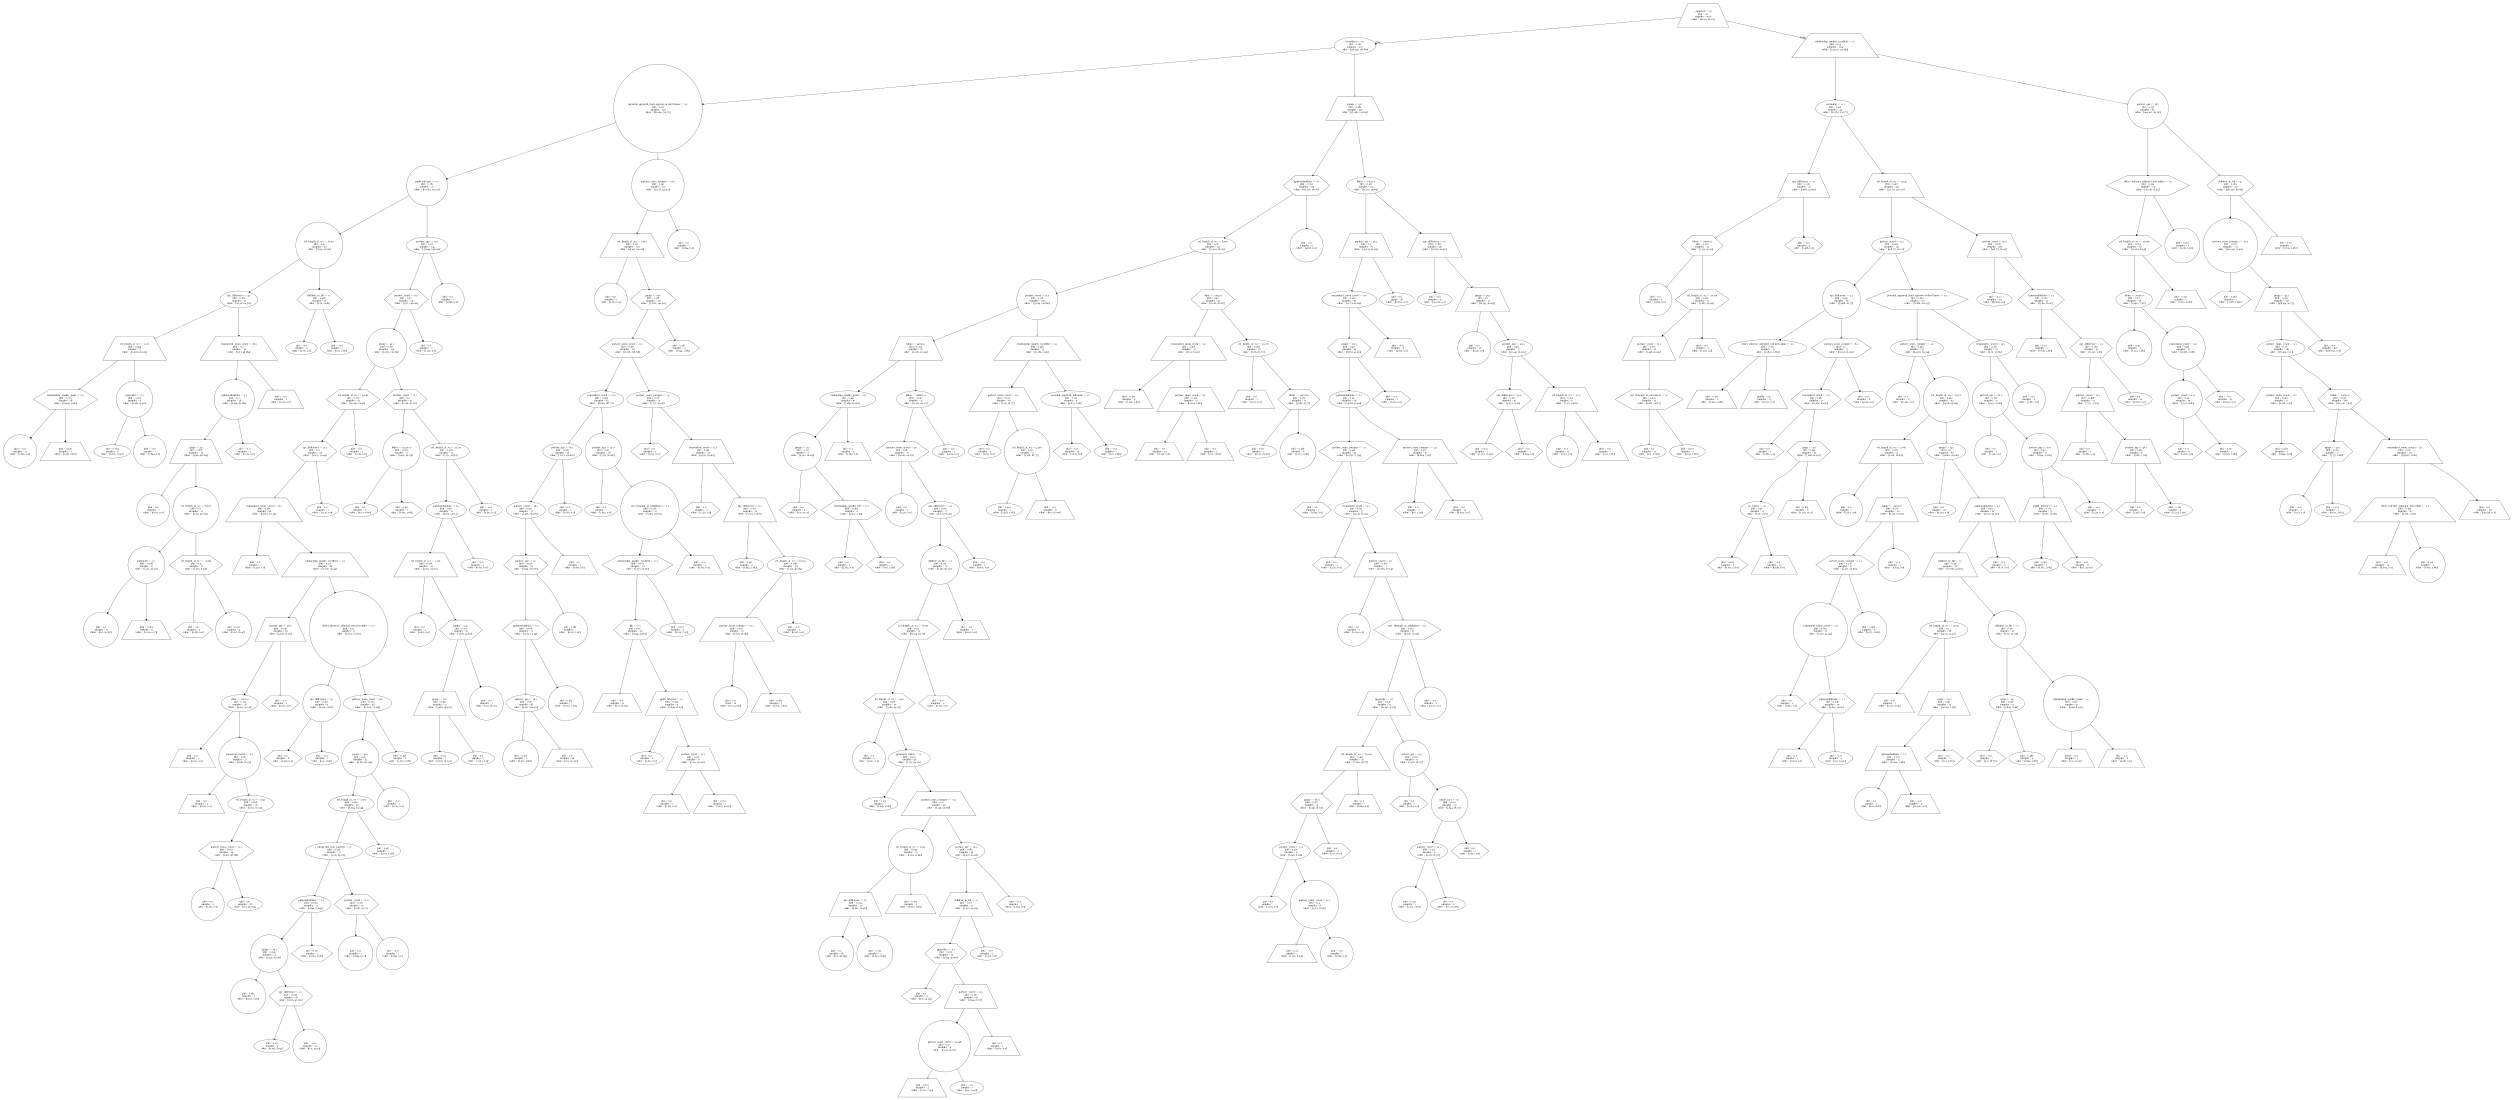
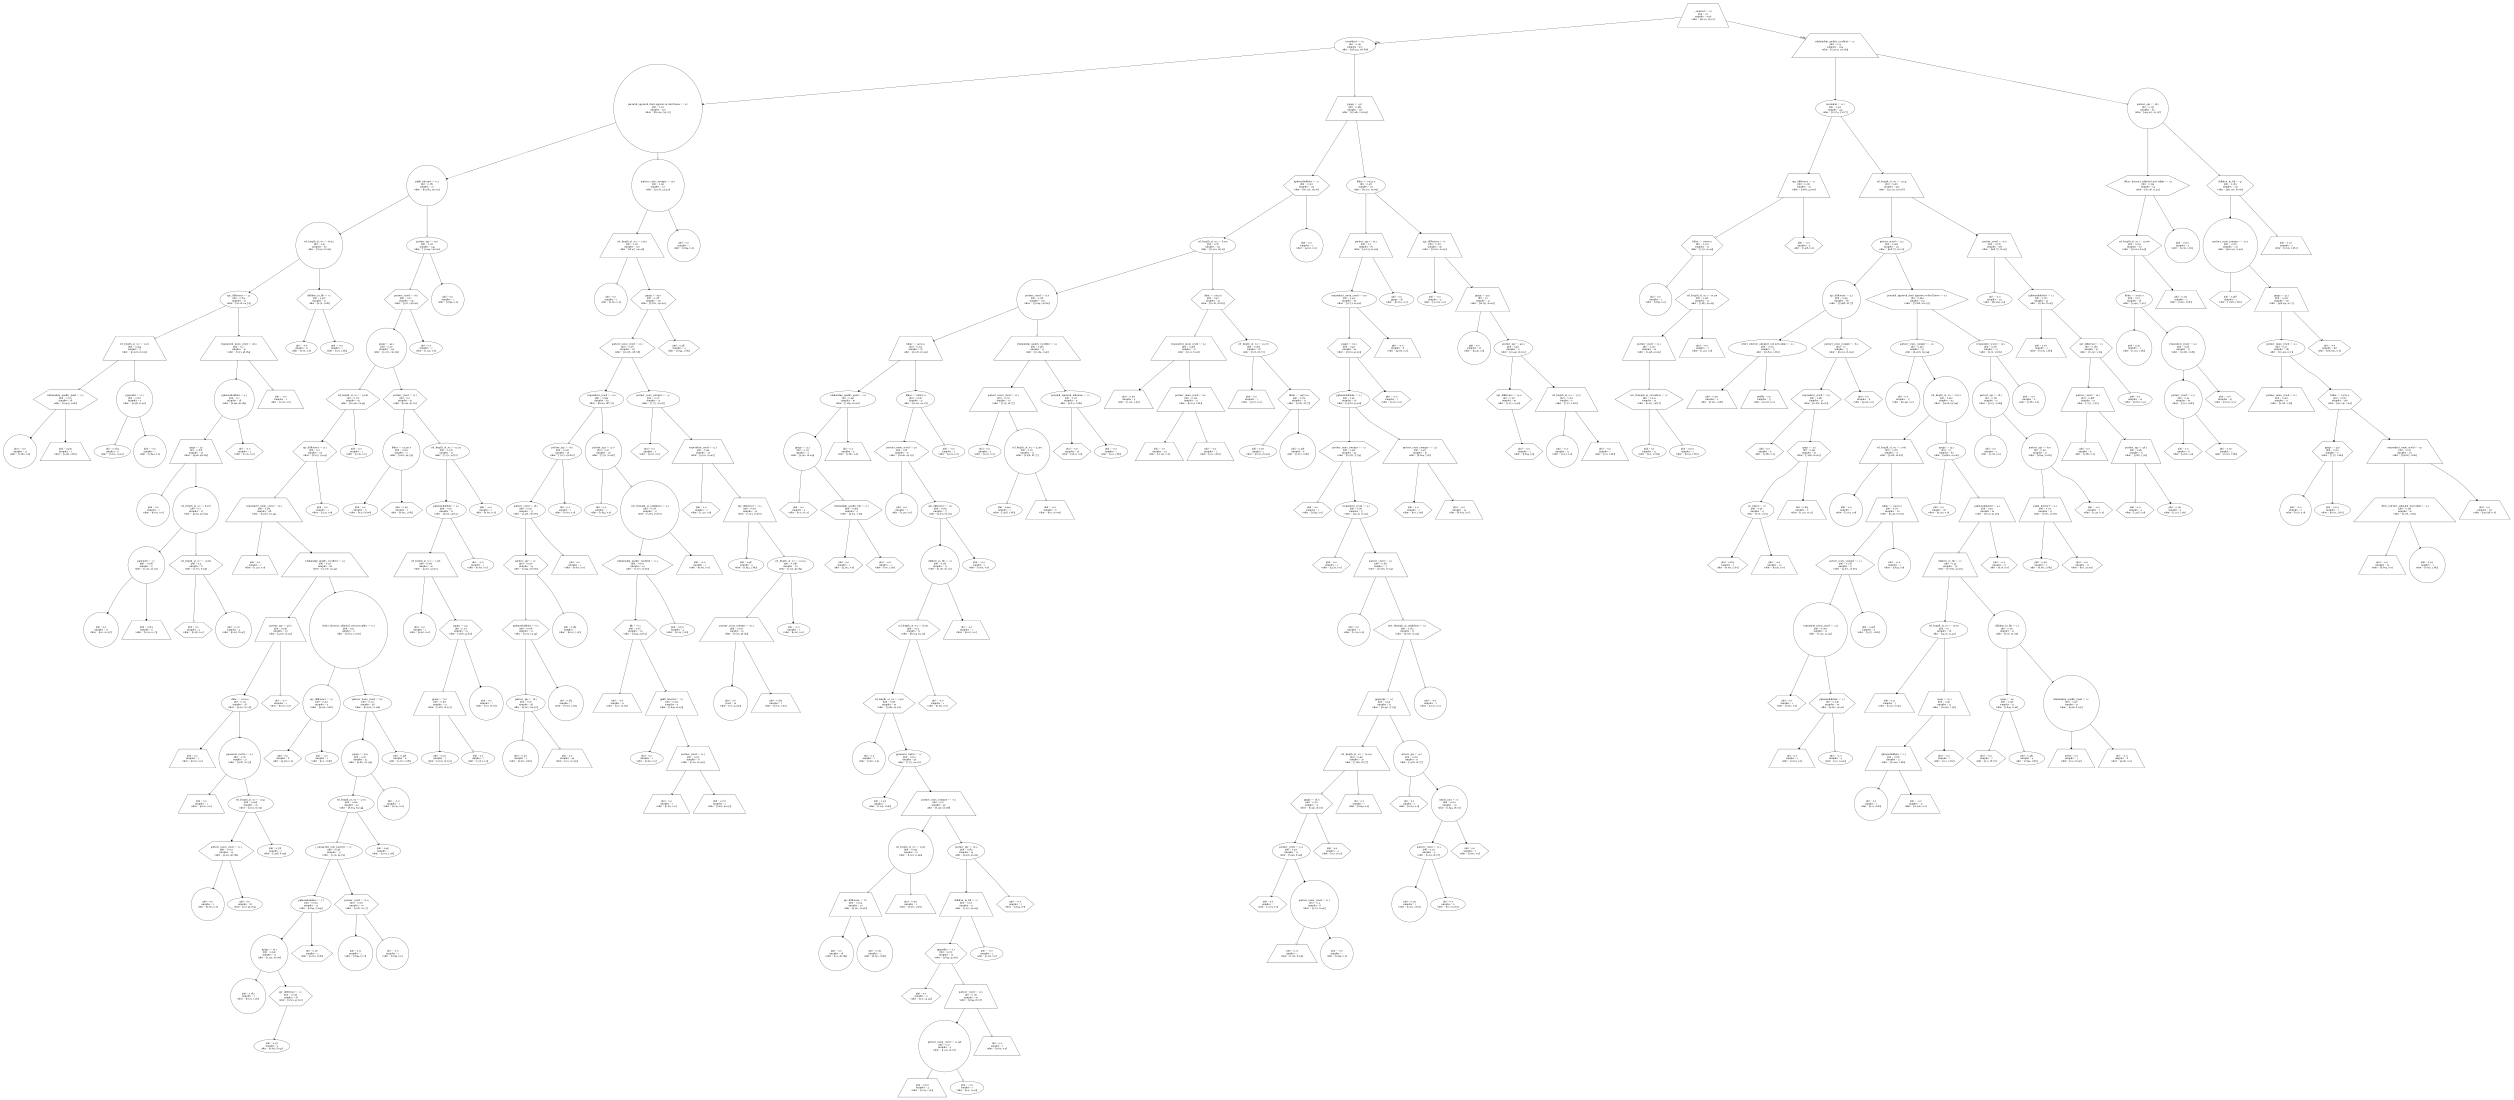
(1481, 451) -> none
(2281, 451) -> none
none -> (275, 851)
(310, 1046) -> none
